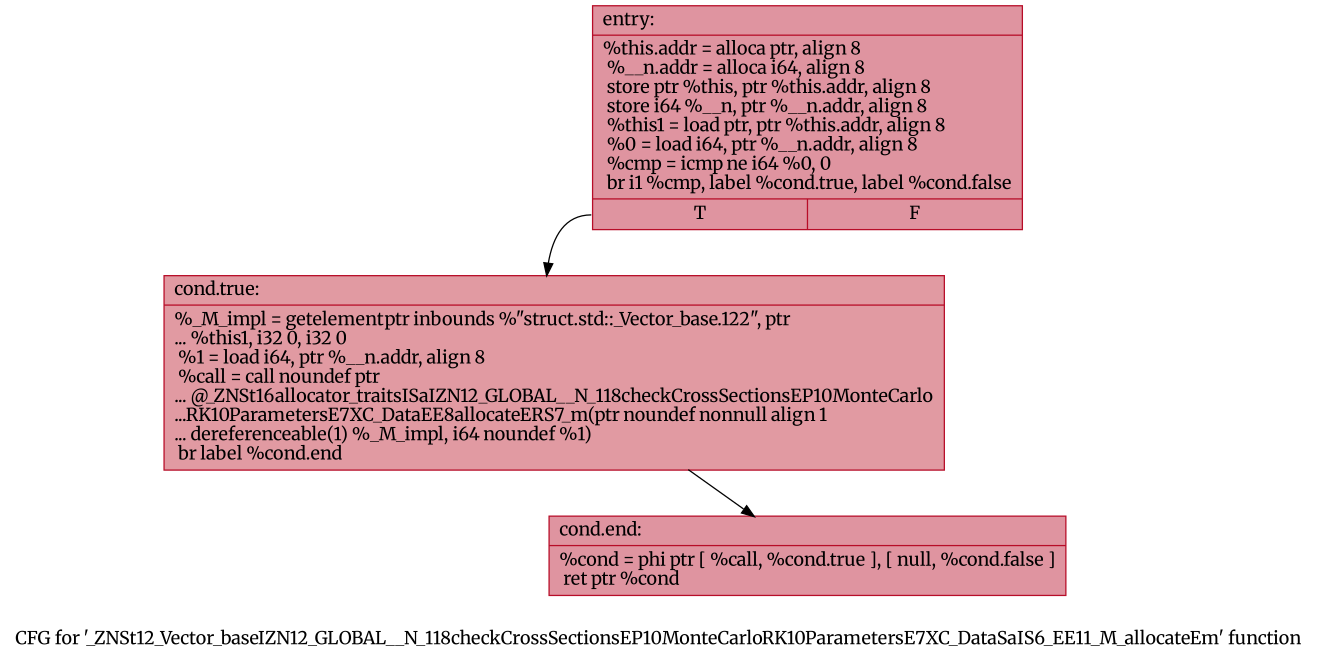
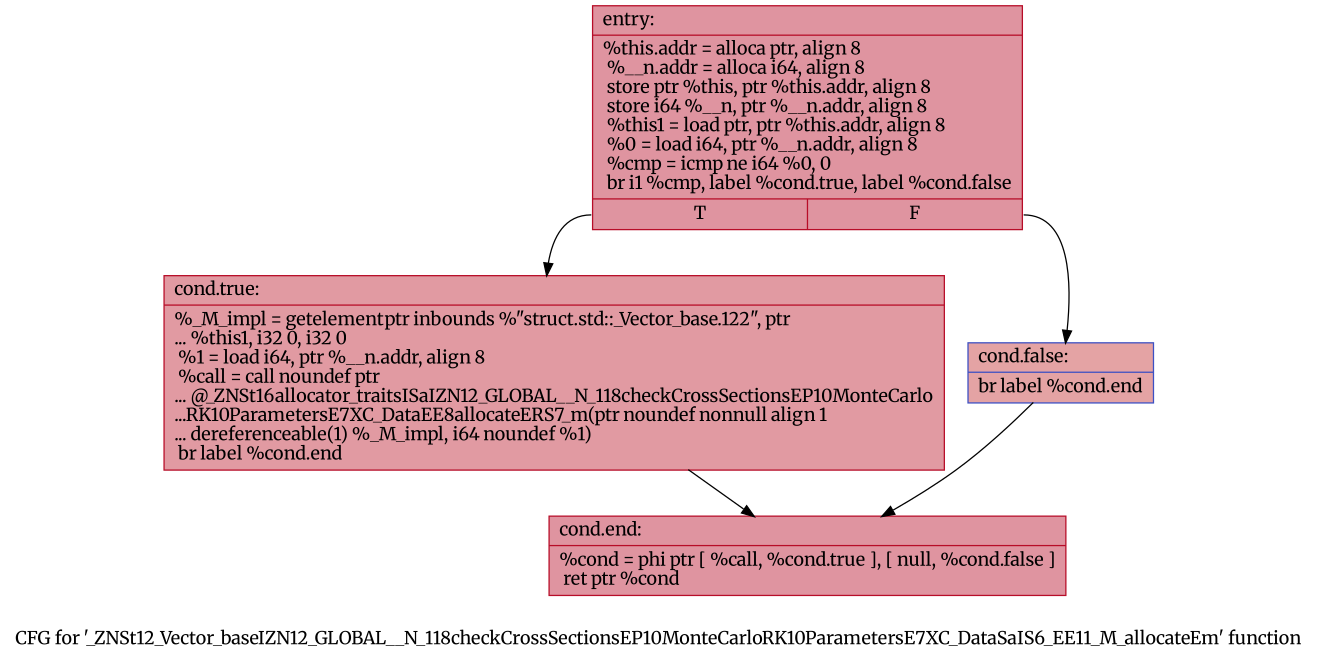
none -> (1061, 373)
